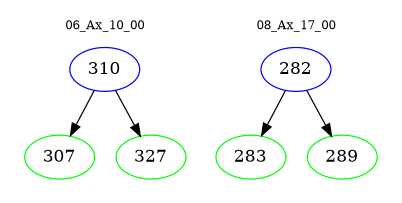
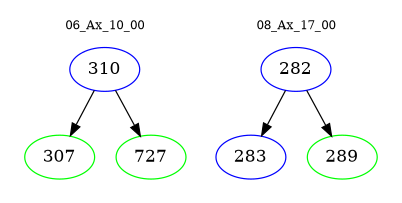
(151, 157) -> (151, 157)
(251, 157) -> (251, 157)
